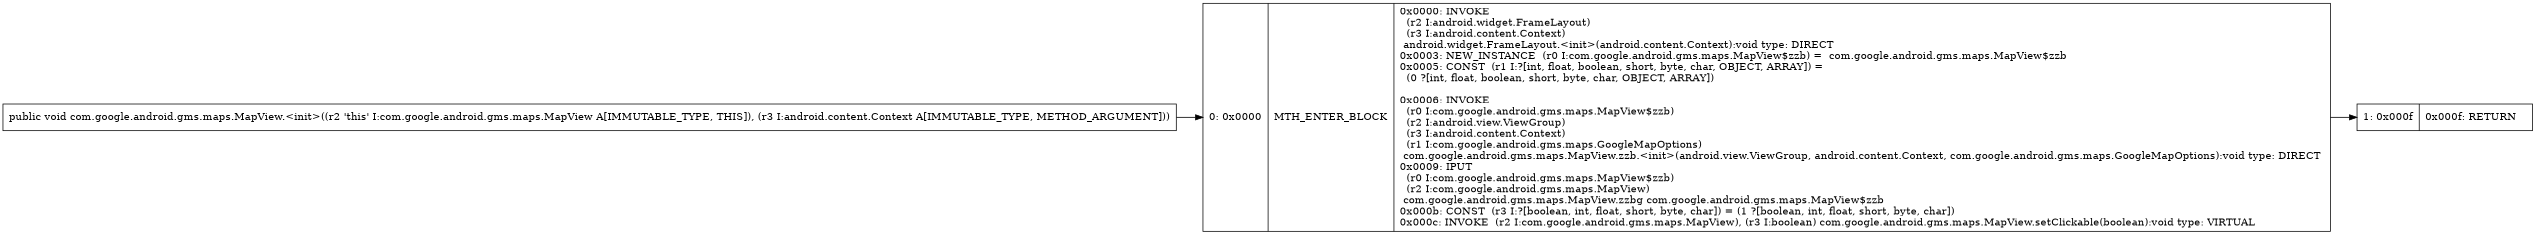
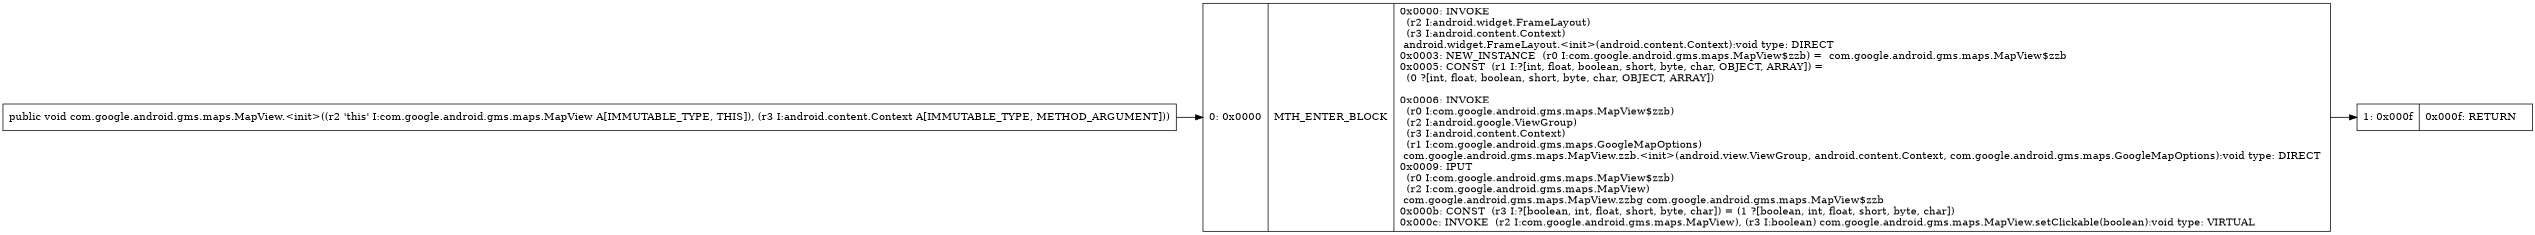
(1483, 123) -> (1489, 123)
